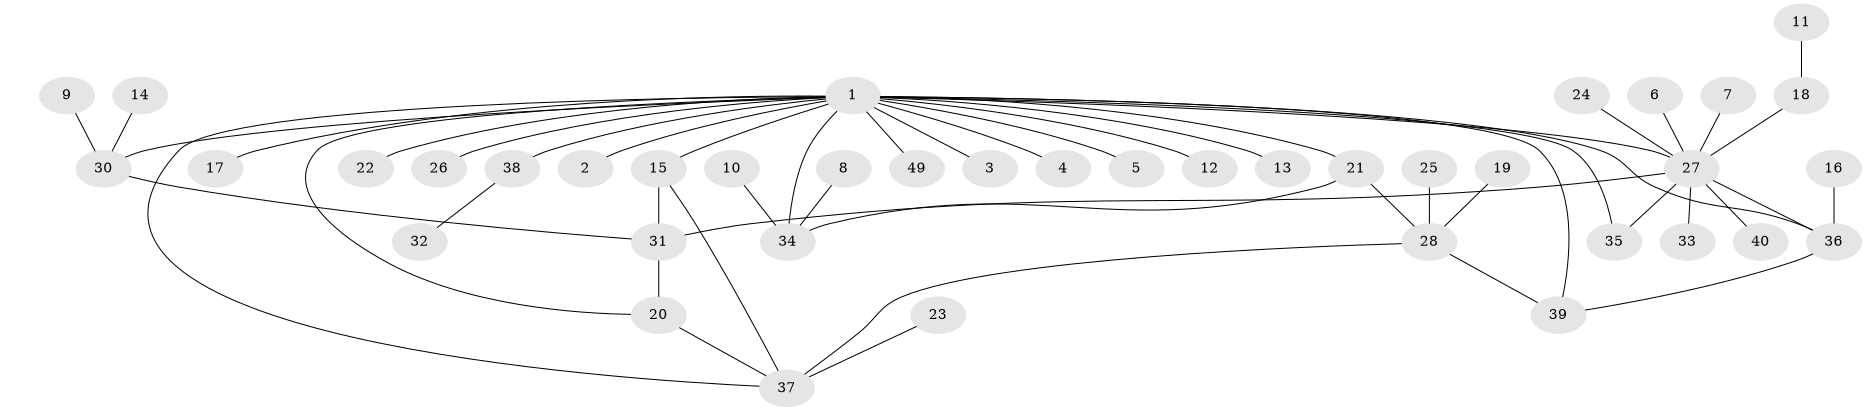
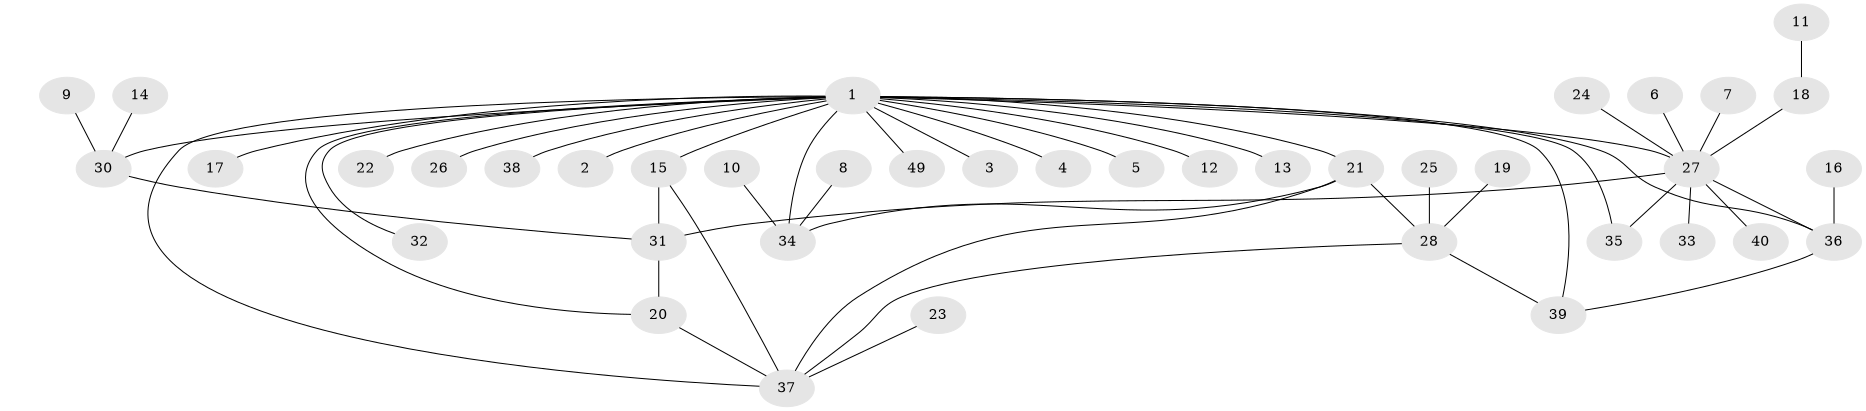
(466, 205) -> (514, 114)
none -> (1044, 229)
